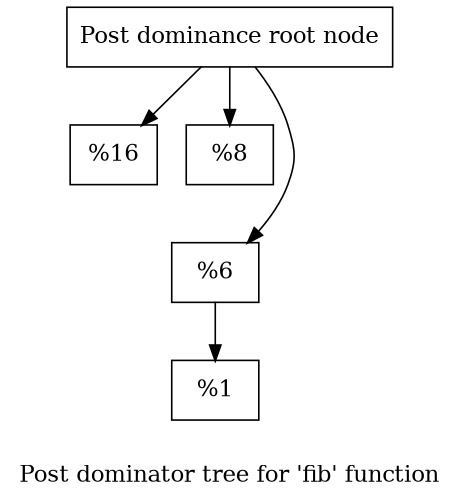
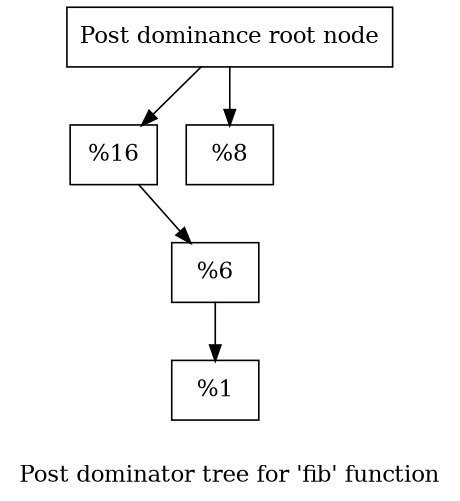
(294, 149) -> (159, 208)
